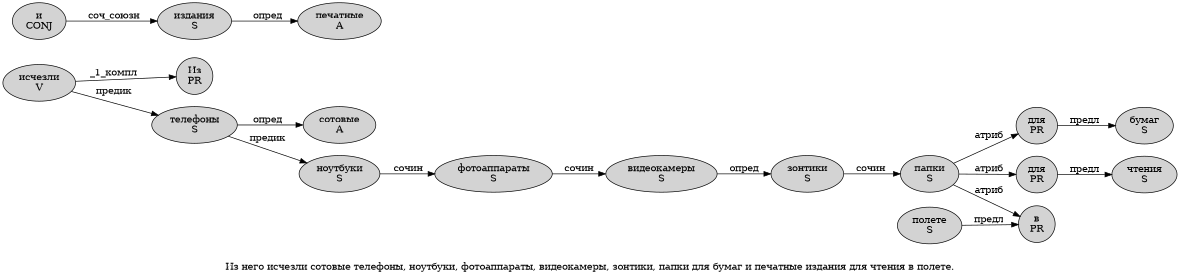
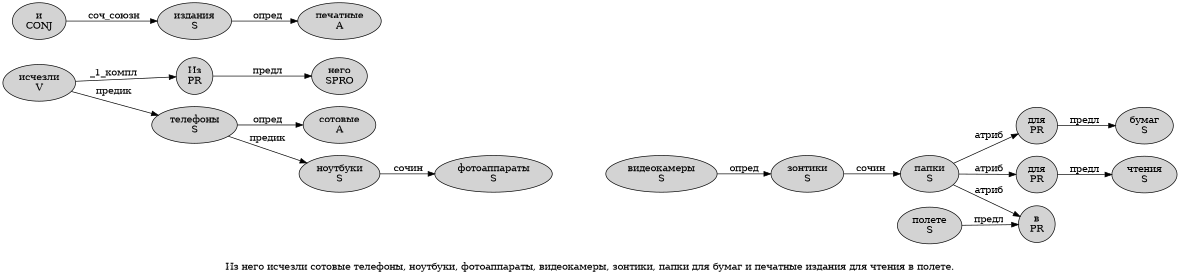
none -> (339, 76)
(575, 174) -> none
